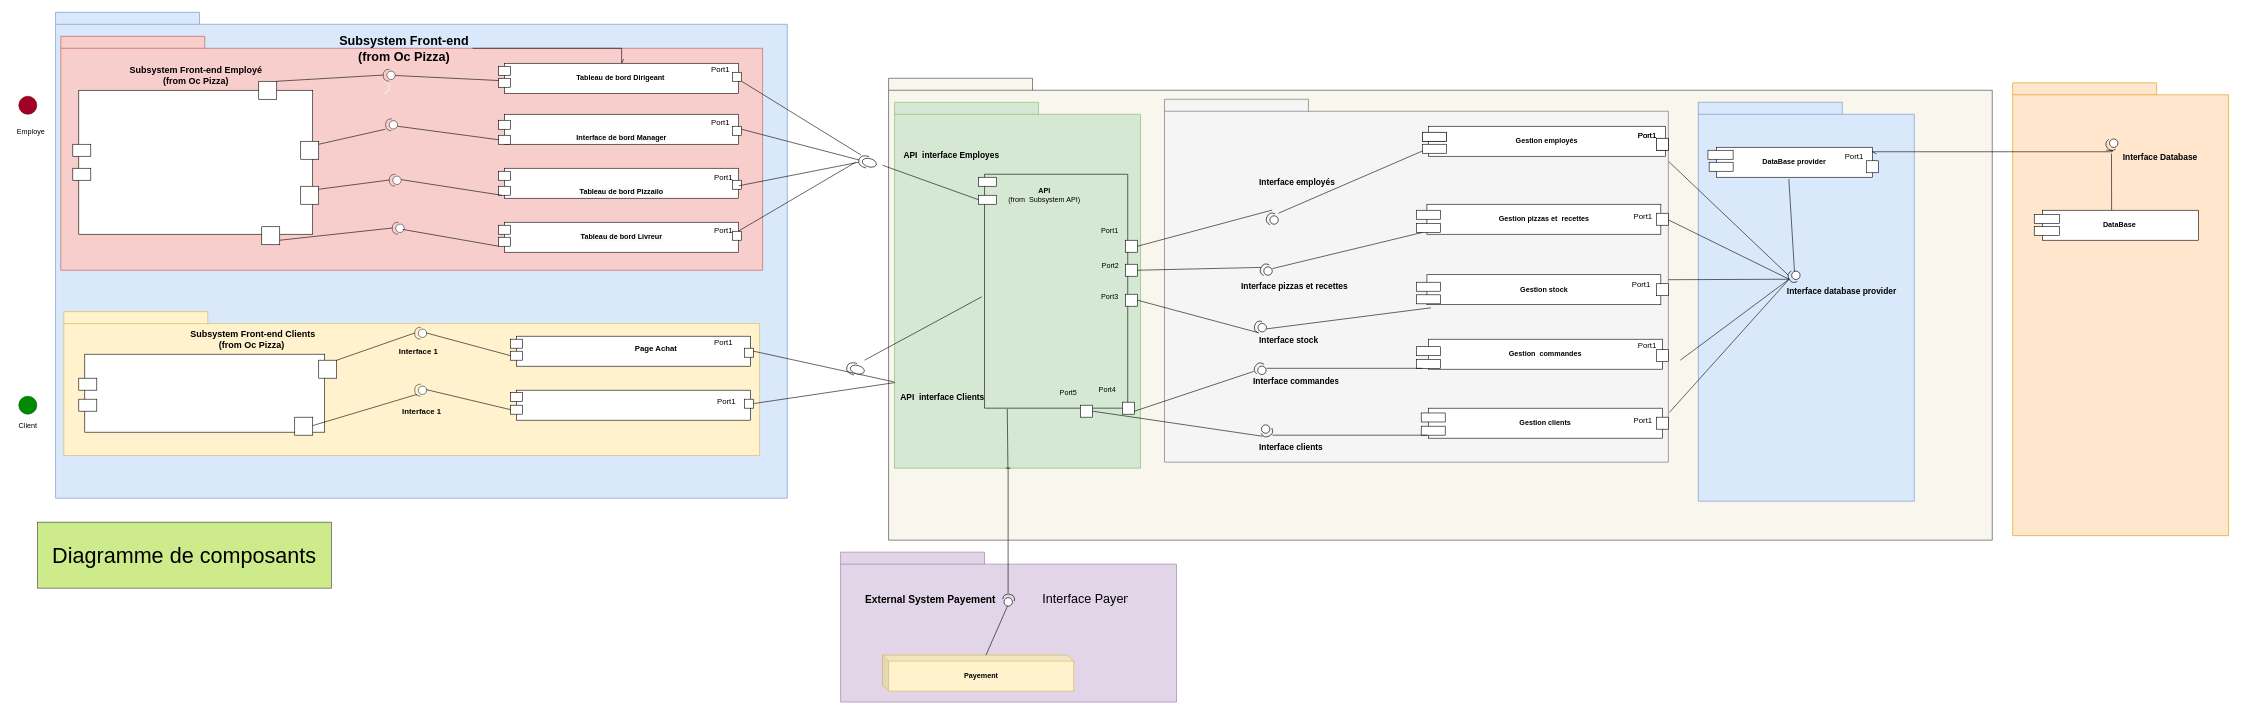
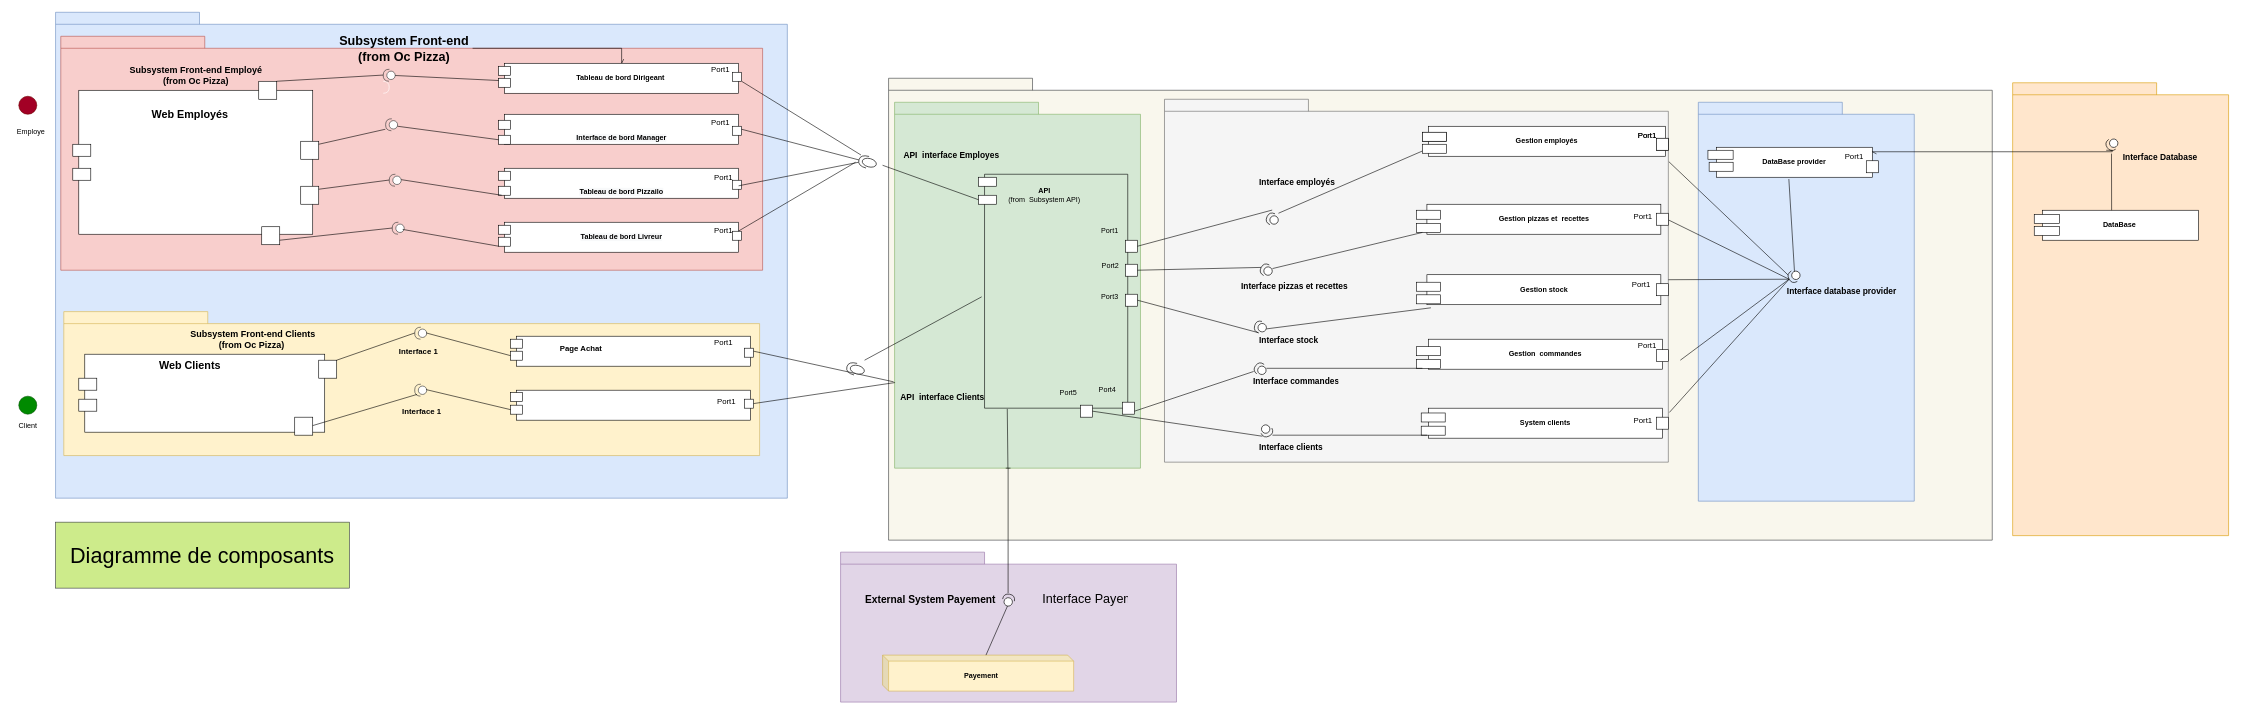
none -> (189, 114)
(656, 348) -> (581, 348)
none -> (189, 366)
(1545, 423) -> (1545, 423)
(184, 555) -> (202, 555)
